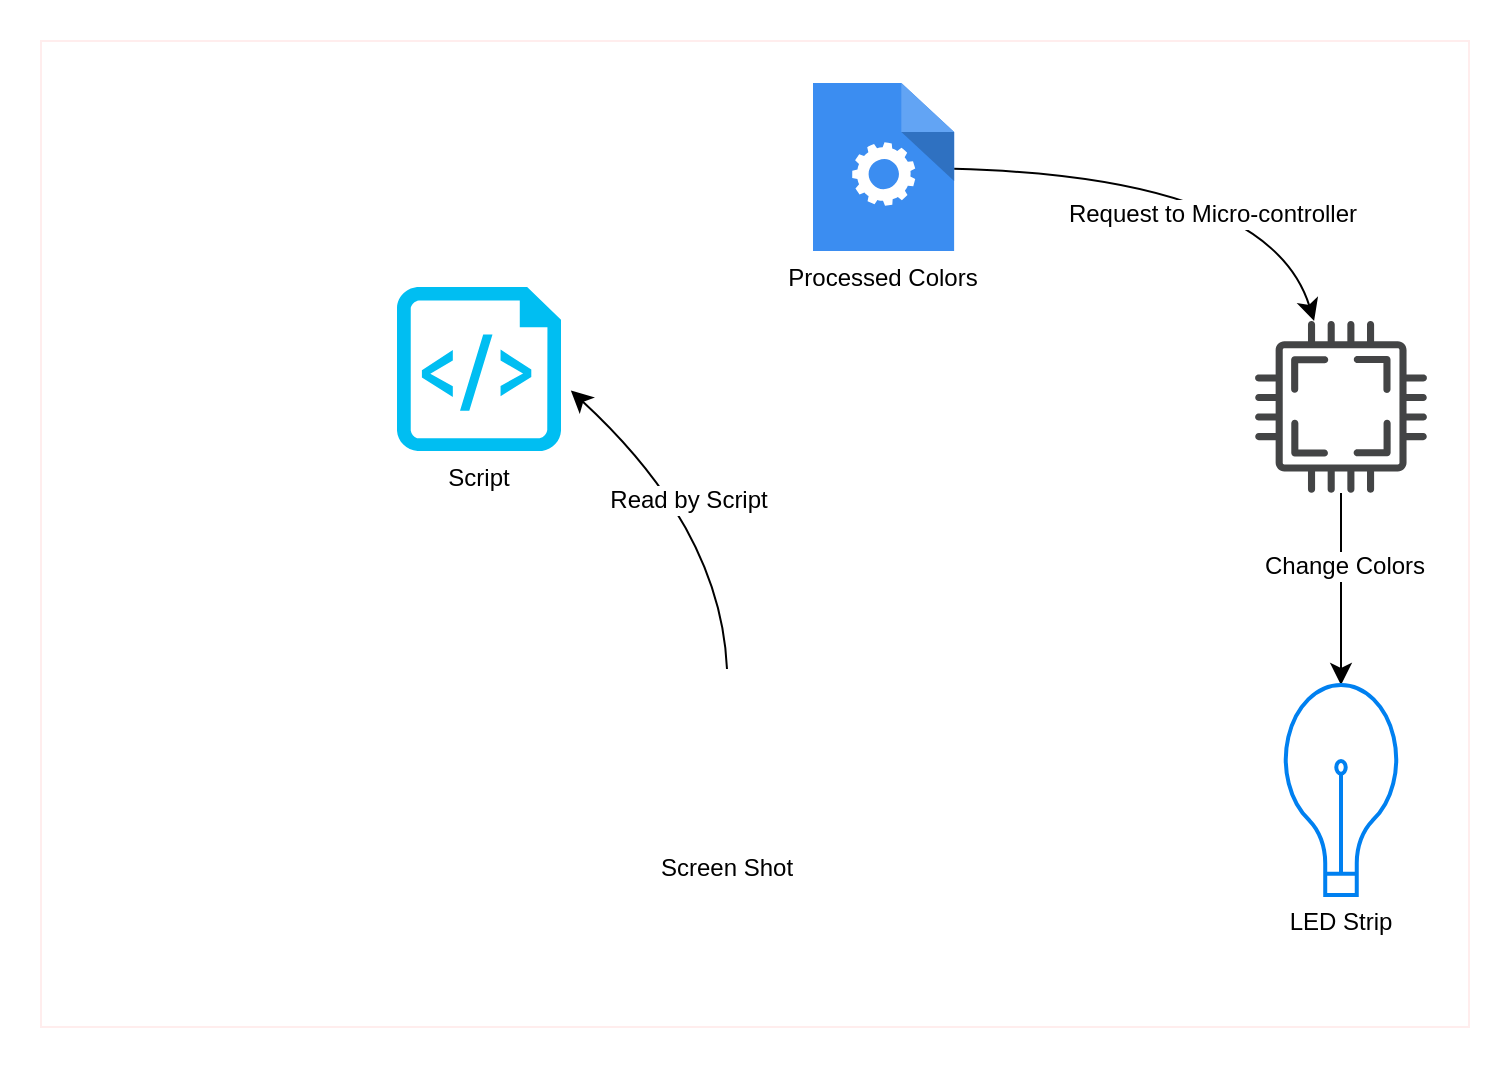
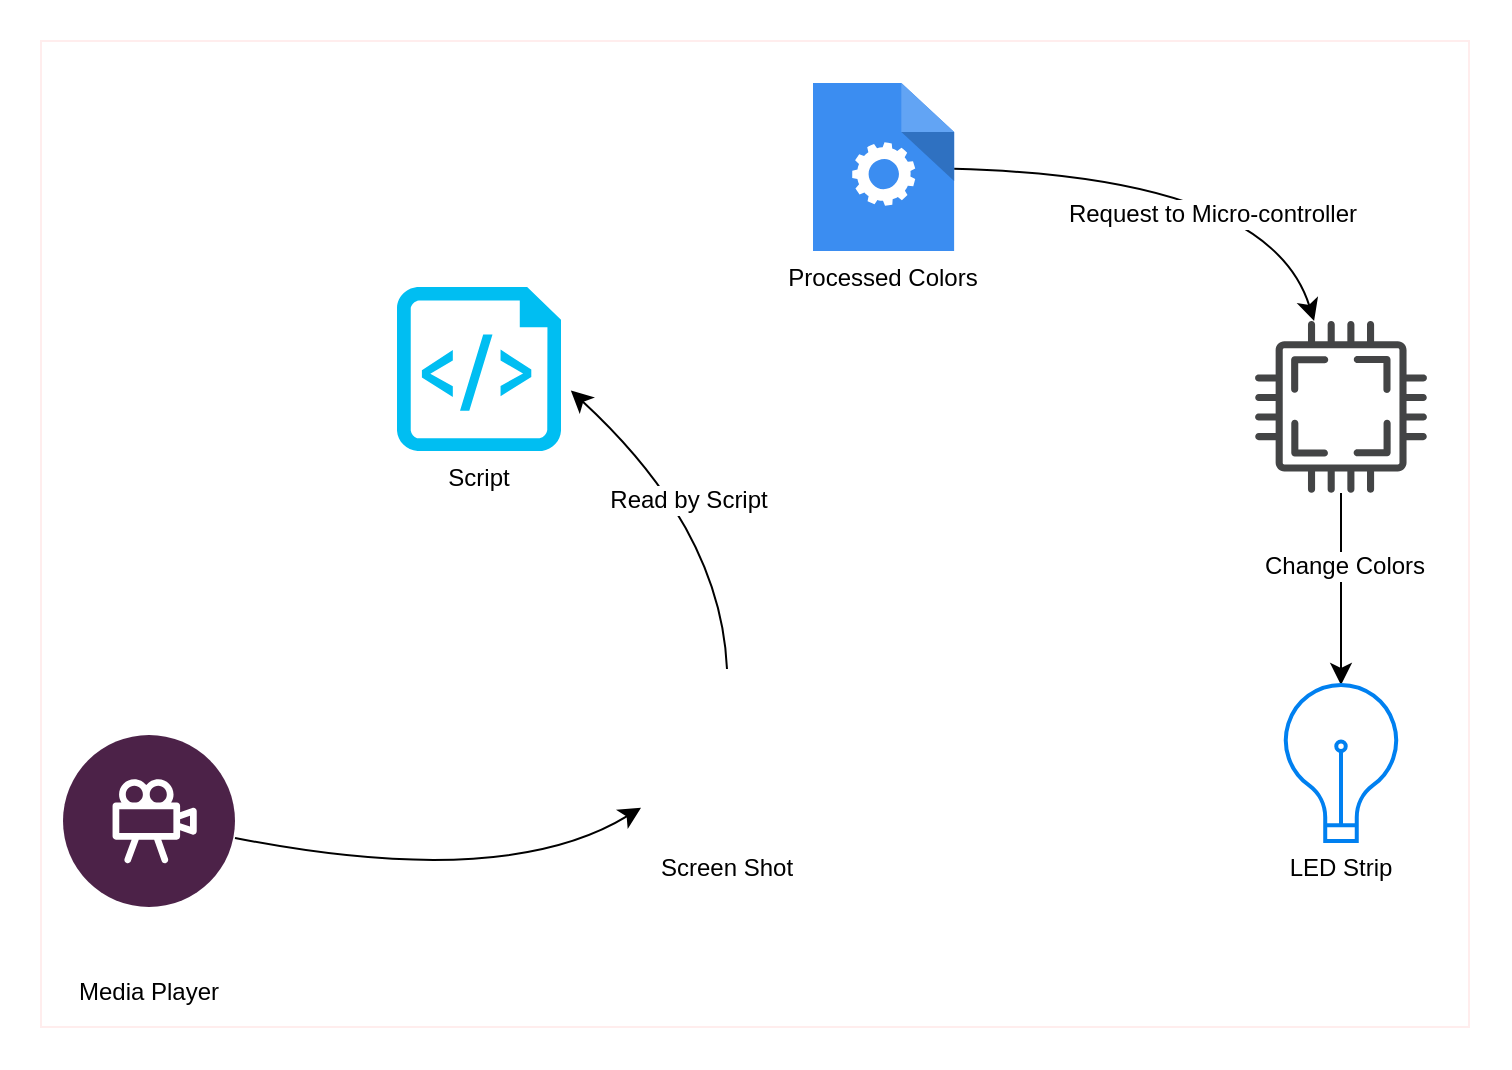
(1341, 790) -> (1341, 763)
none -> (149, 821)
none -> (434, 860)
